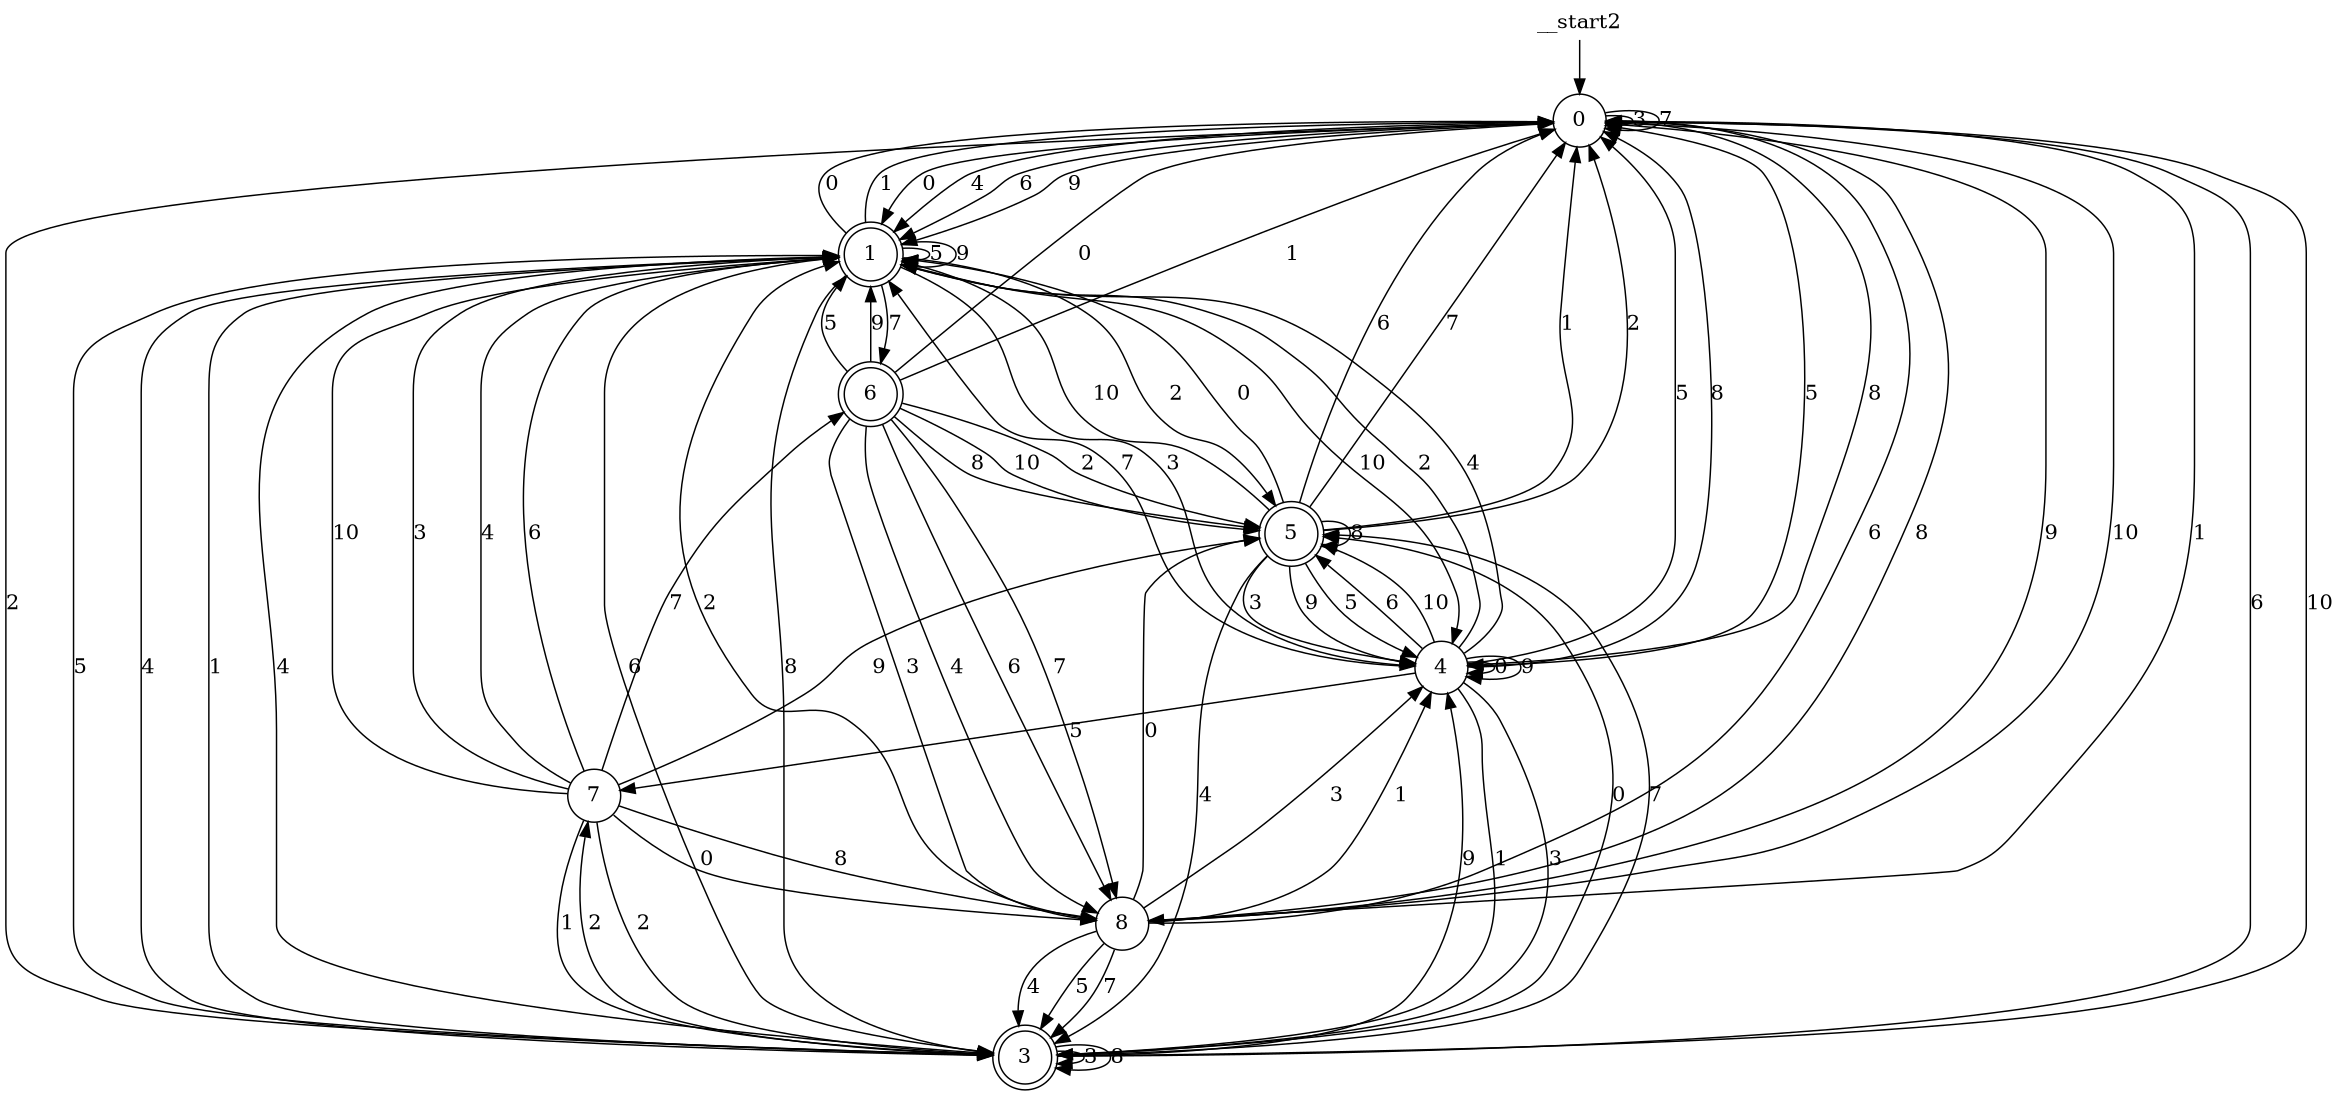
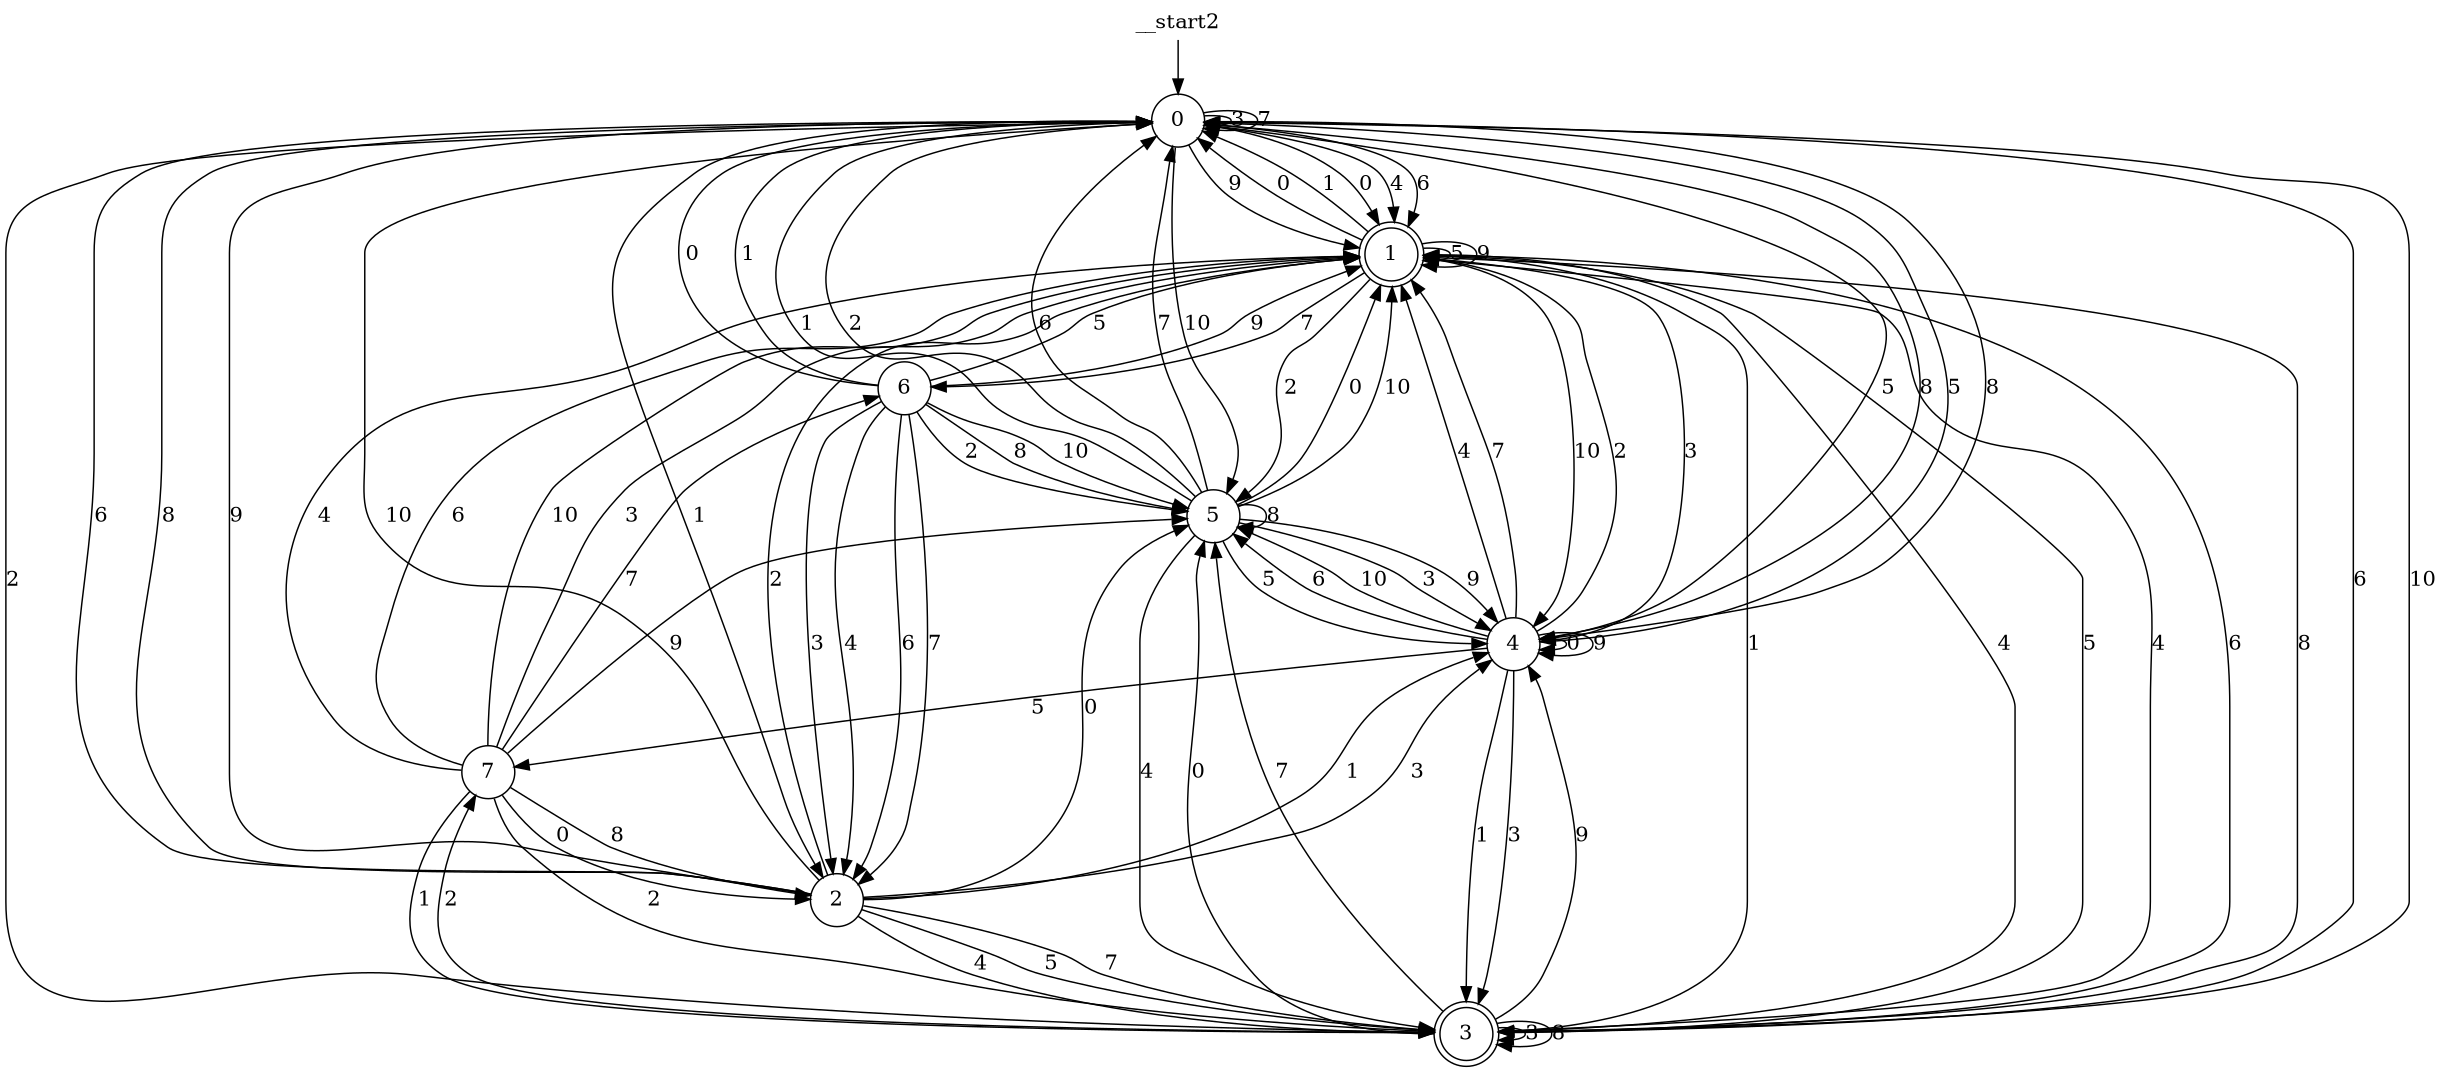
none -> (1181, 320)
(871, 394) -> (905, 388)
(1291, 534) -> (1213, 516)
(1122, 924) -> (837, 900)
